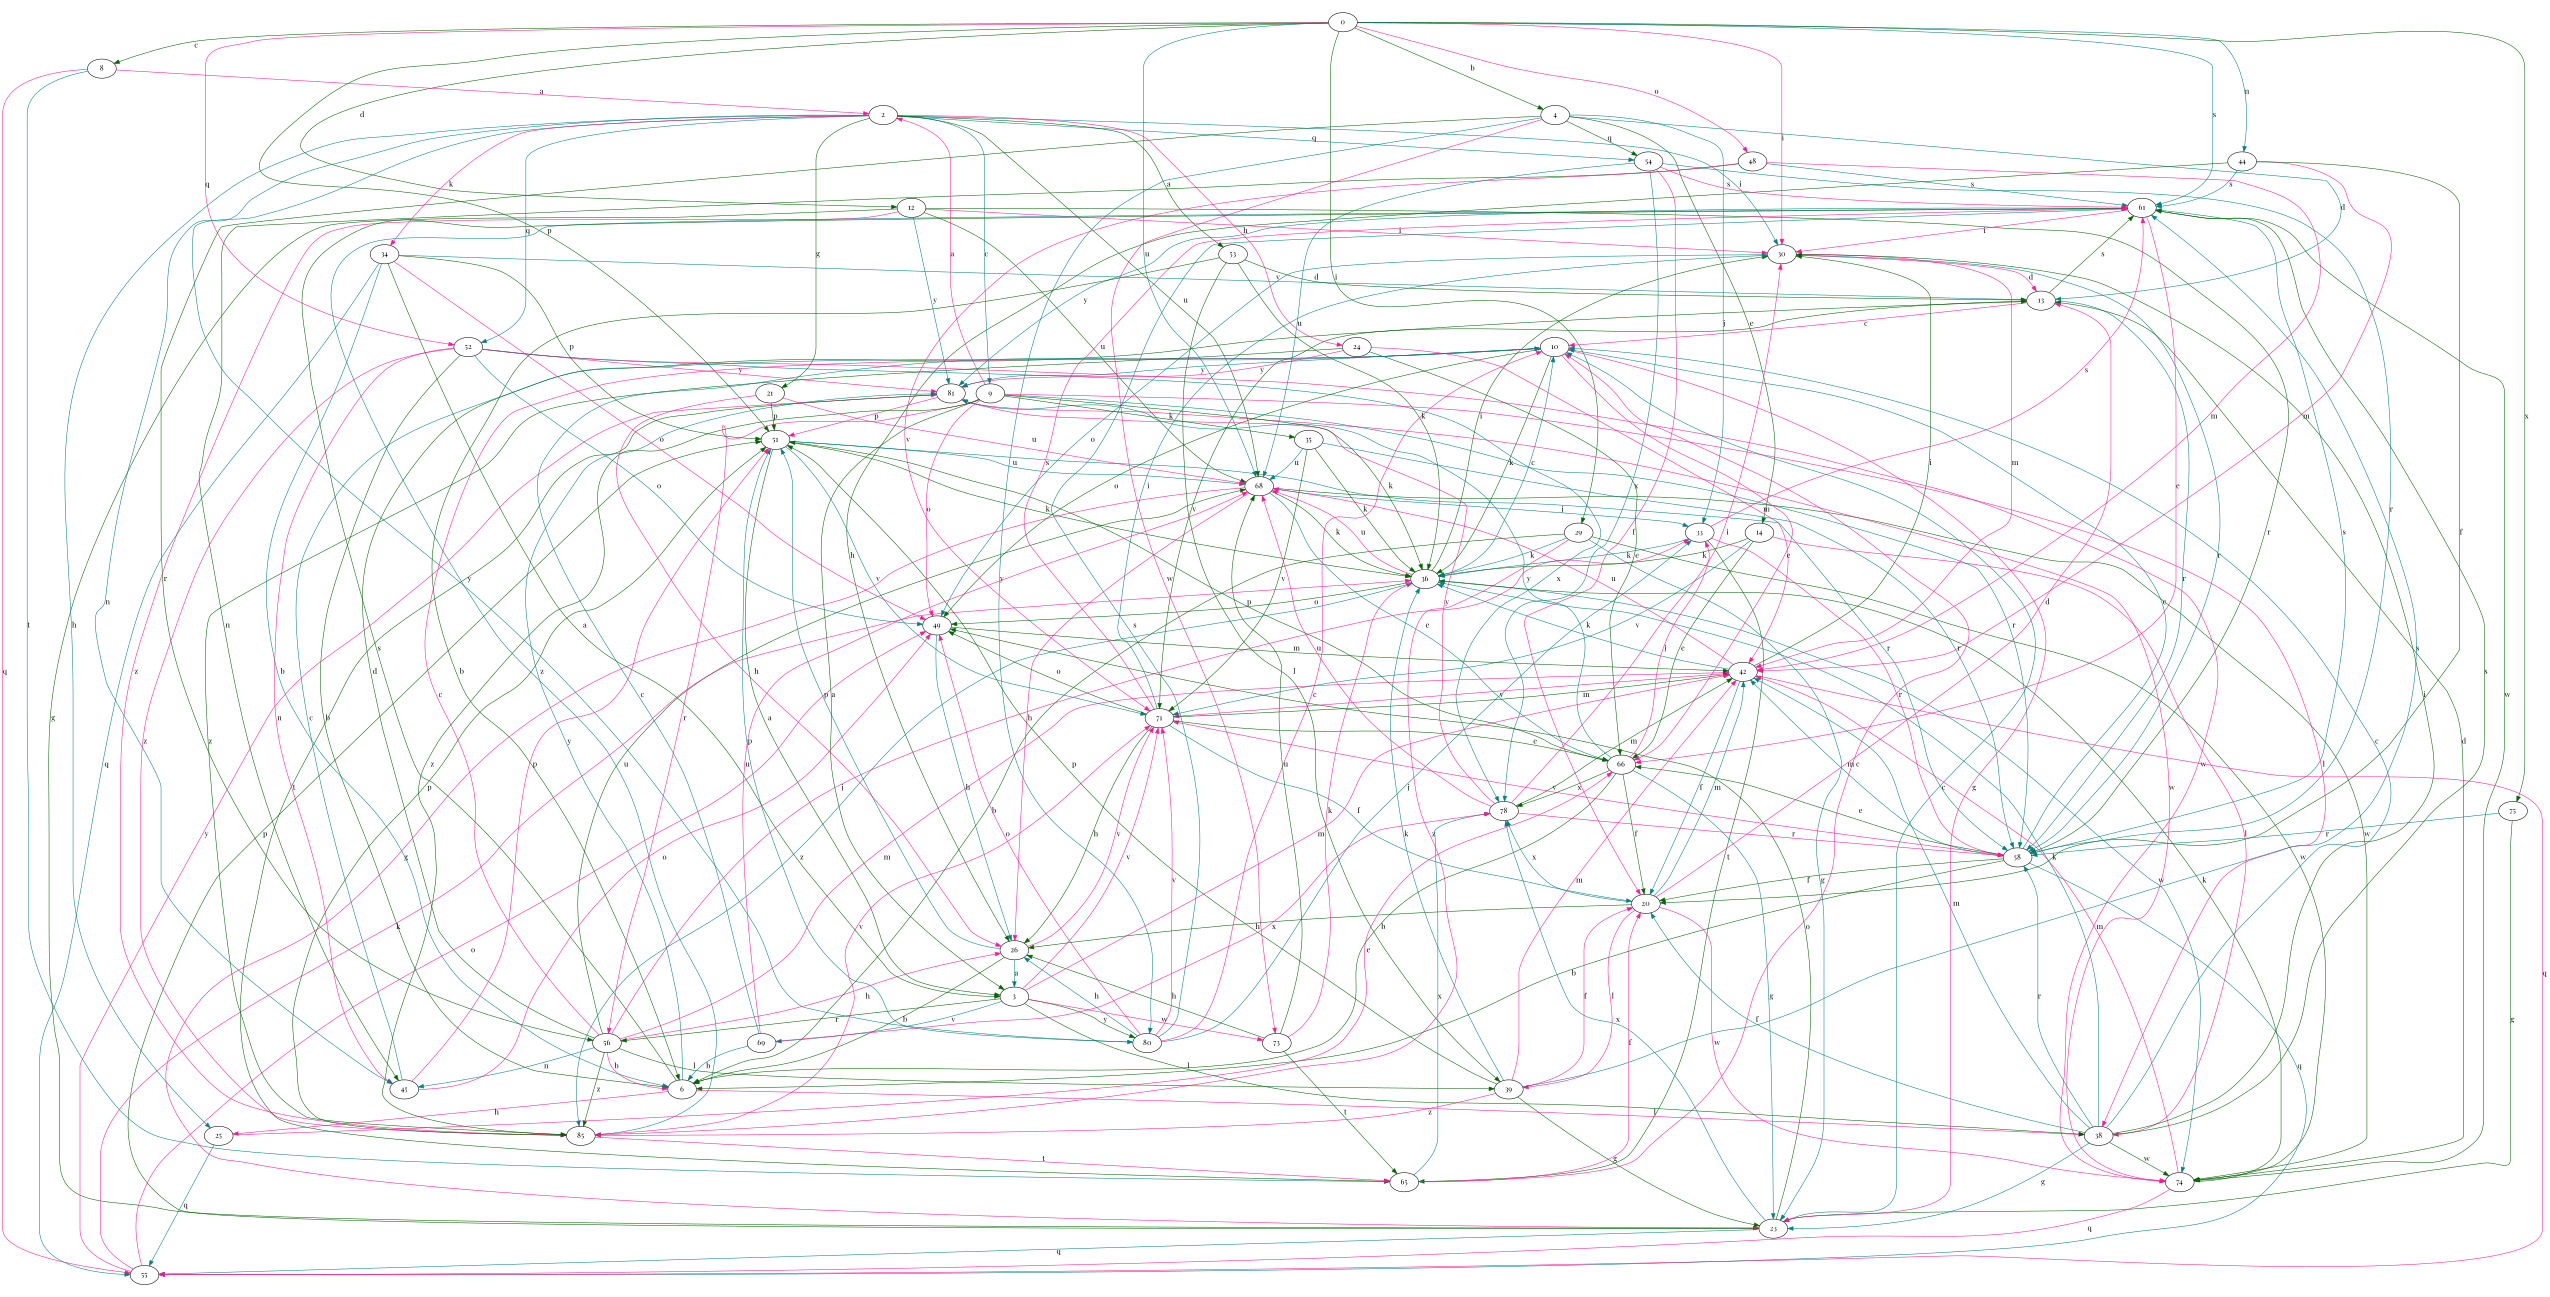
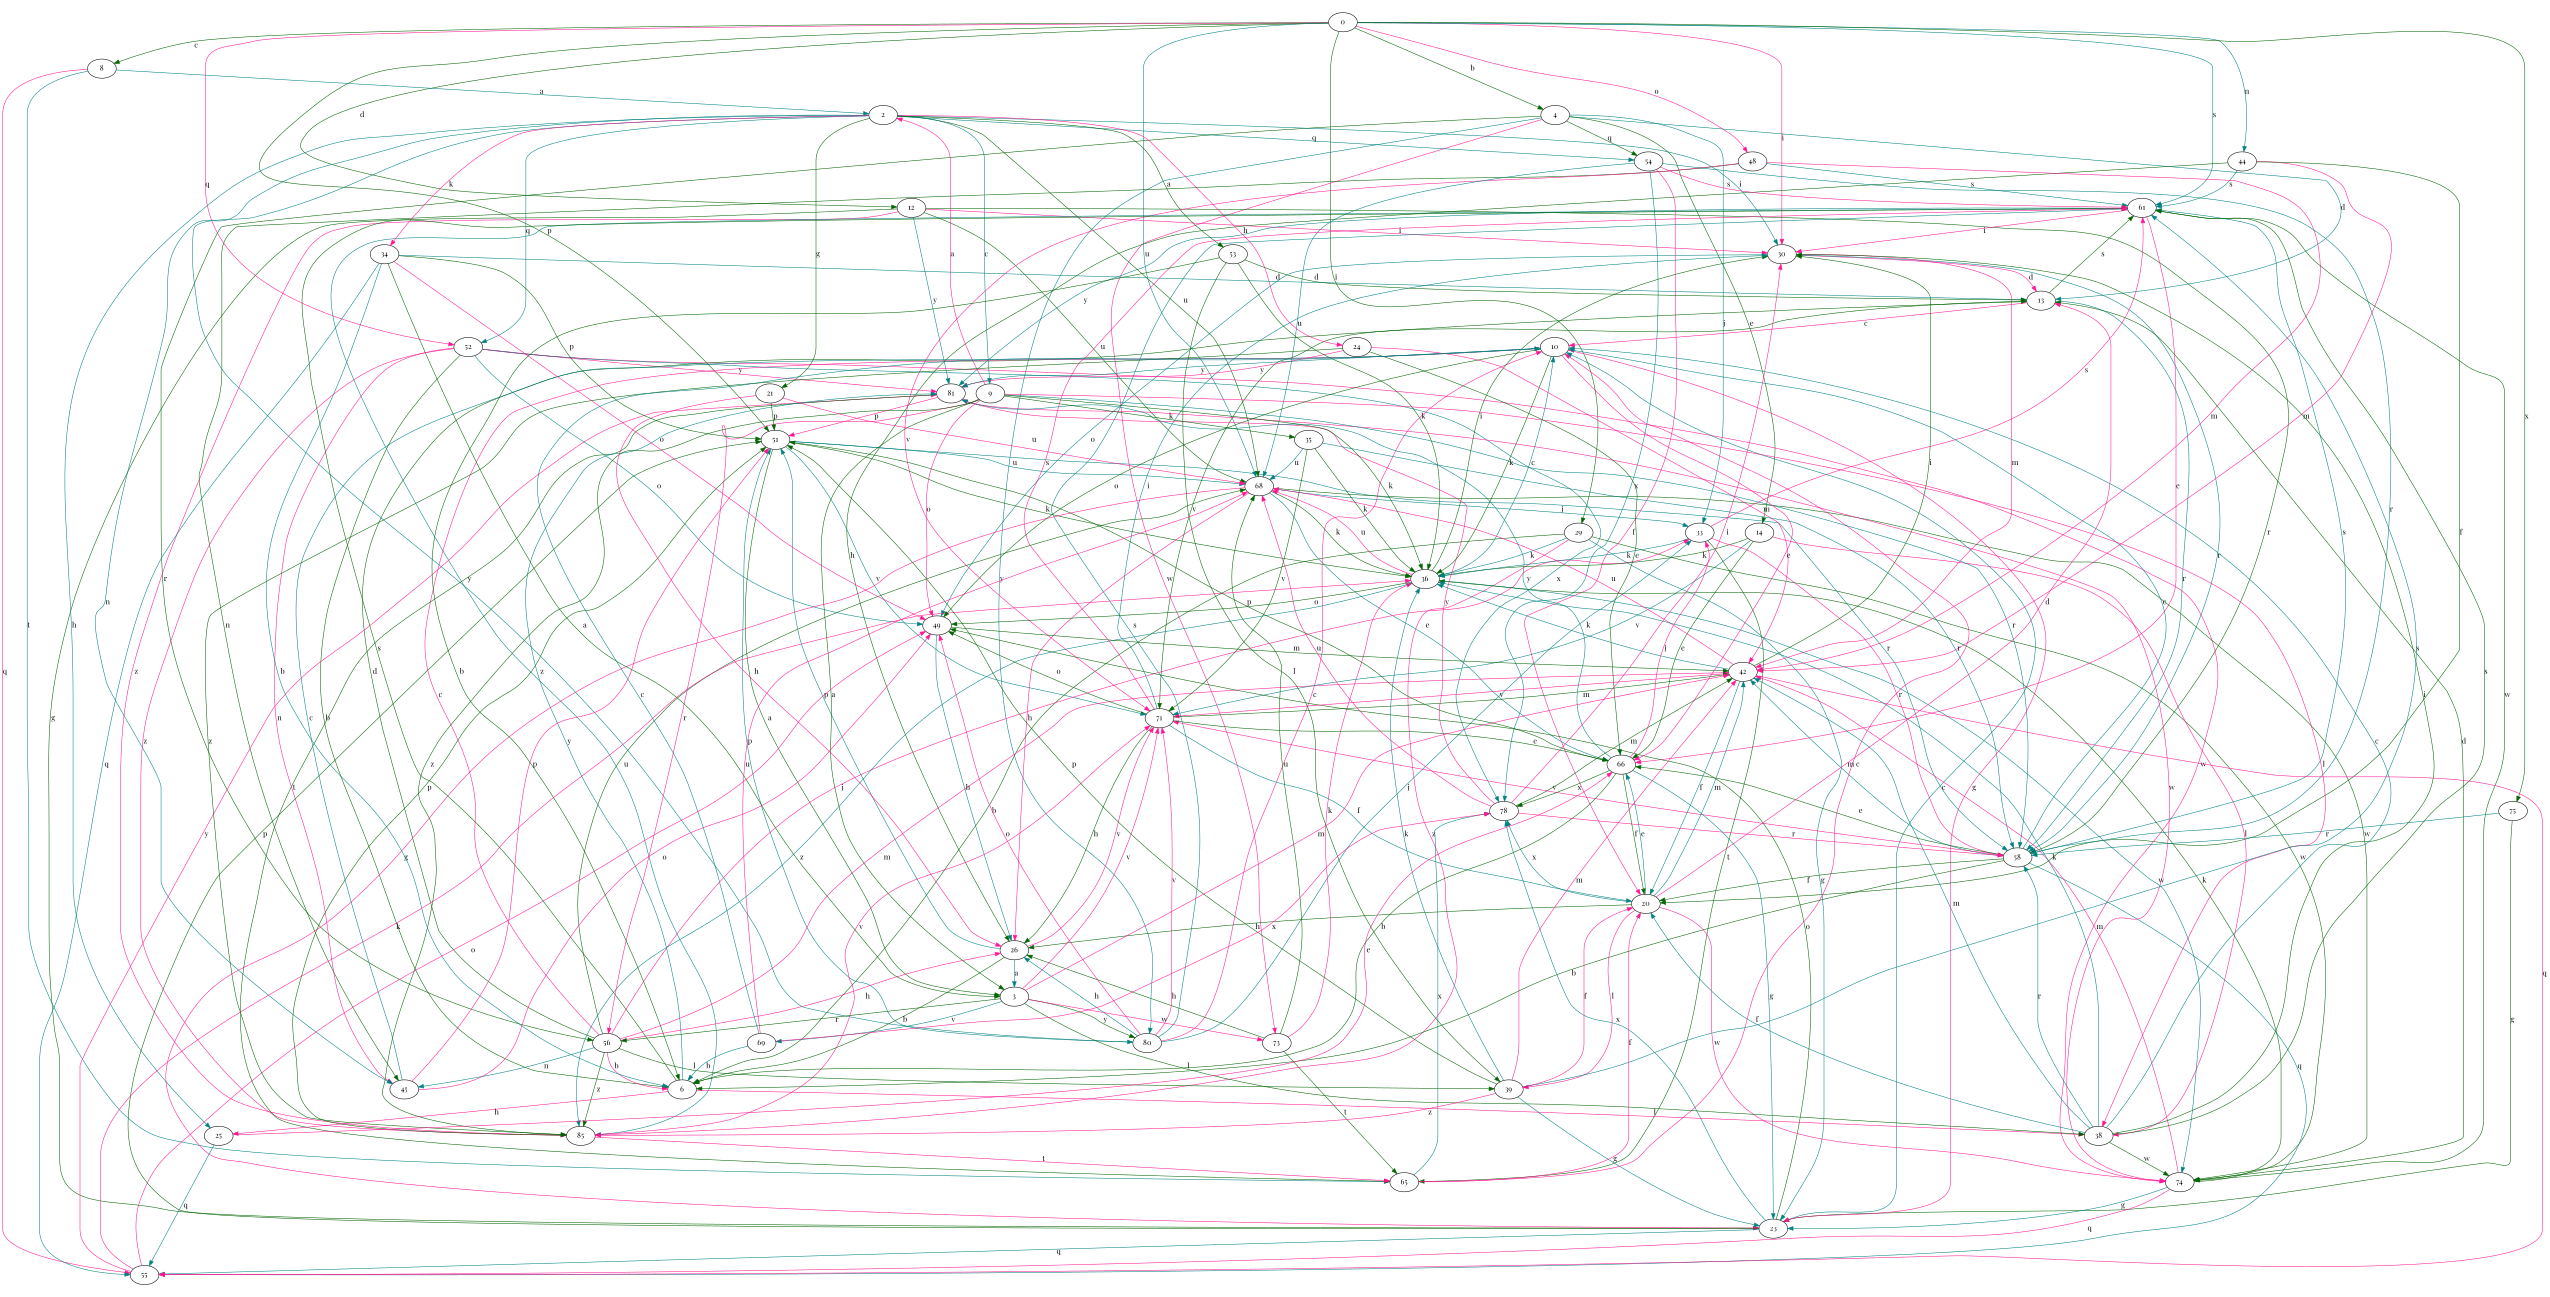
(490, 92) -> (490, 92)
(1278, 277) -> (1278, 277)
none -> (1640, 836)
(1630, 1172) -> (1630, 1172)
(1964, 1207) -> (1982, 1222)
